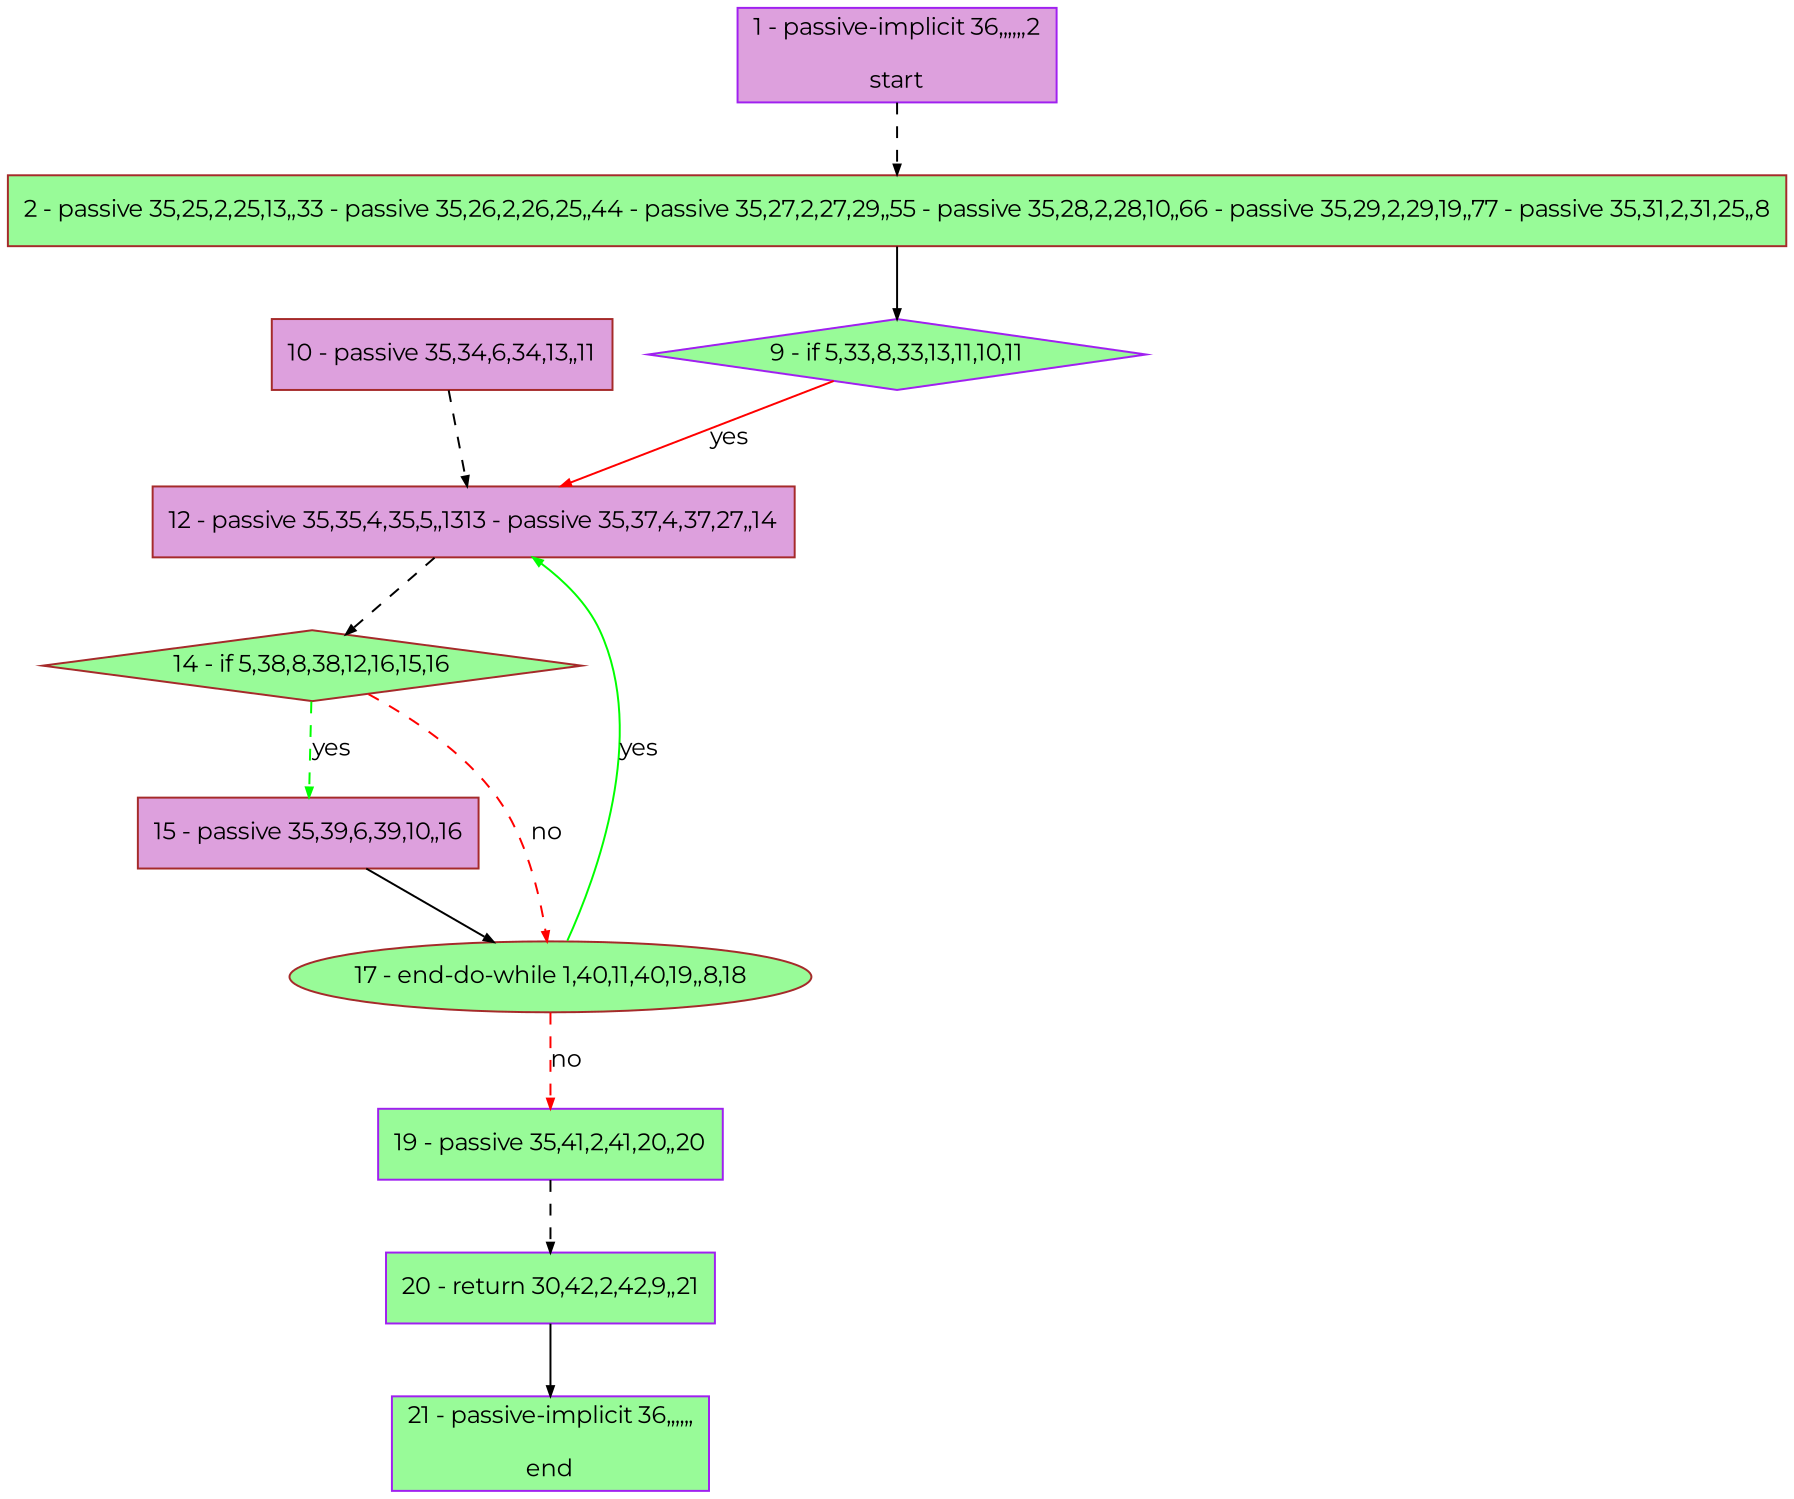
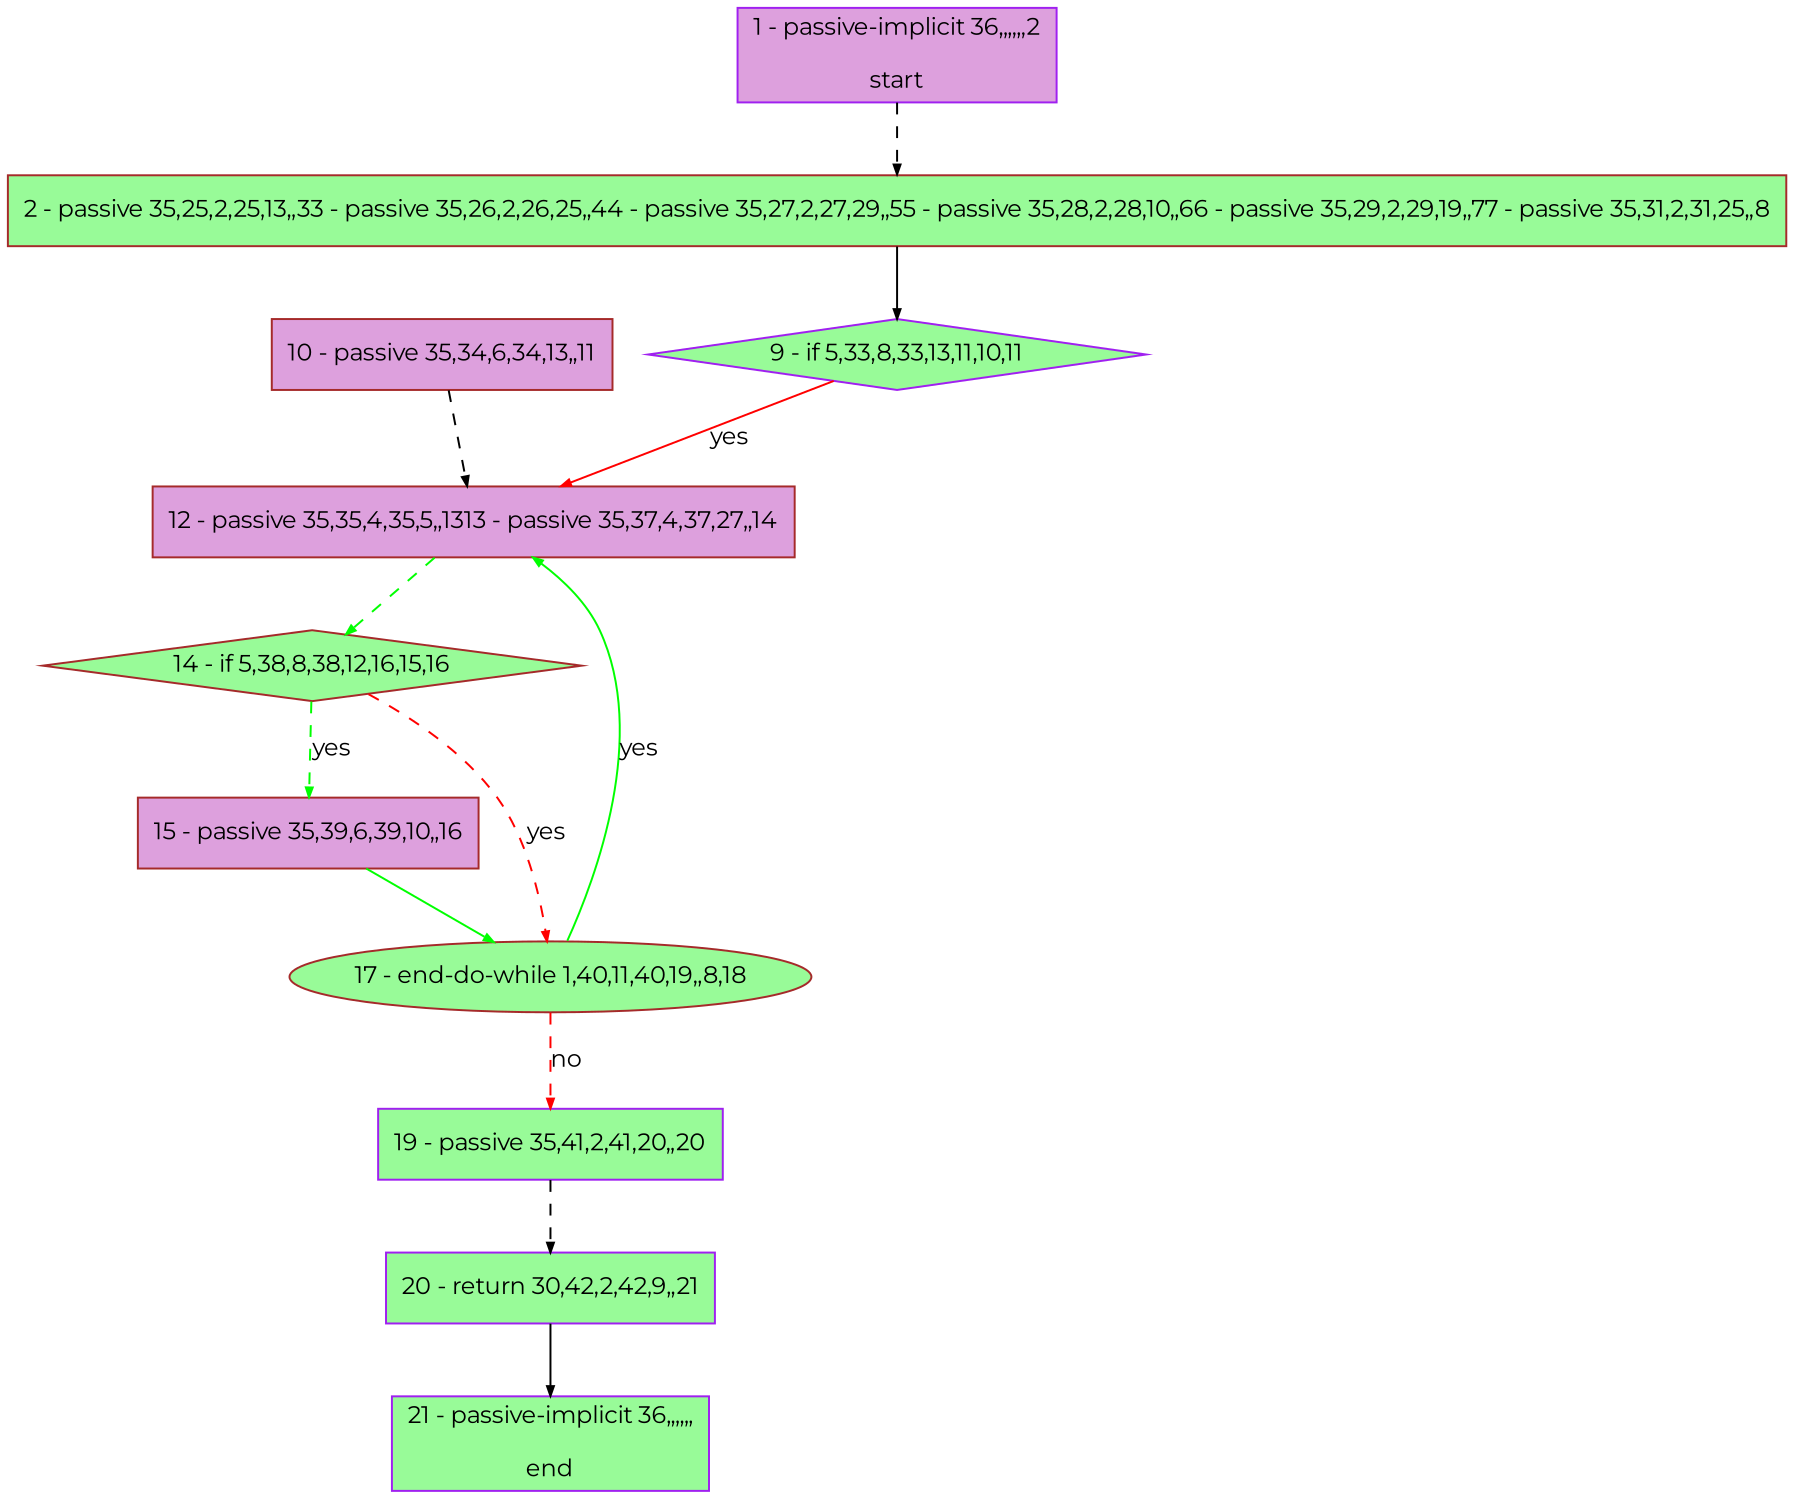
(394, 593) -> (394, 593)
(547, 833) -> (547, 833)
(425, 903) -> (425, 903)
